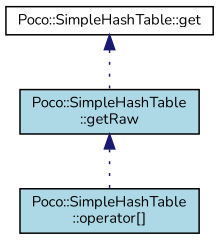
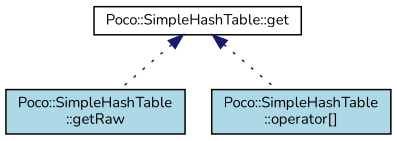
(110, 169) -> (250, 67)
